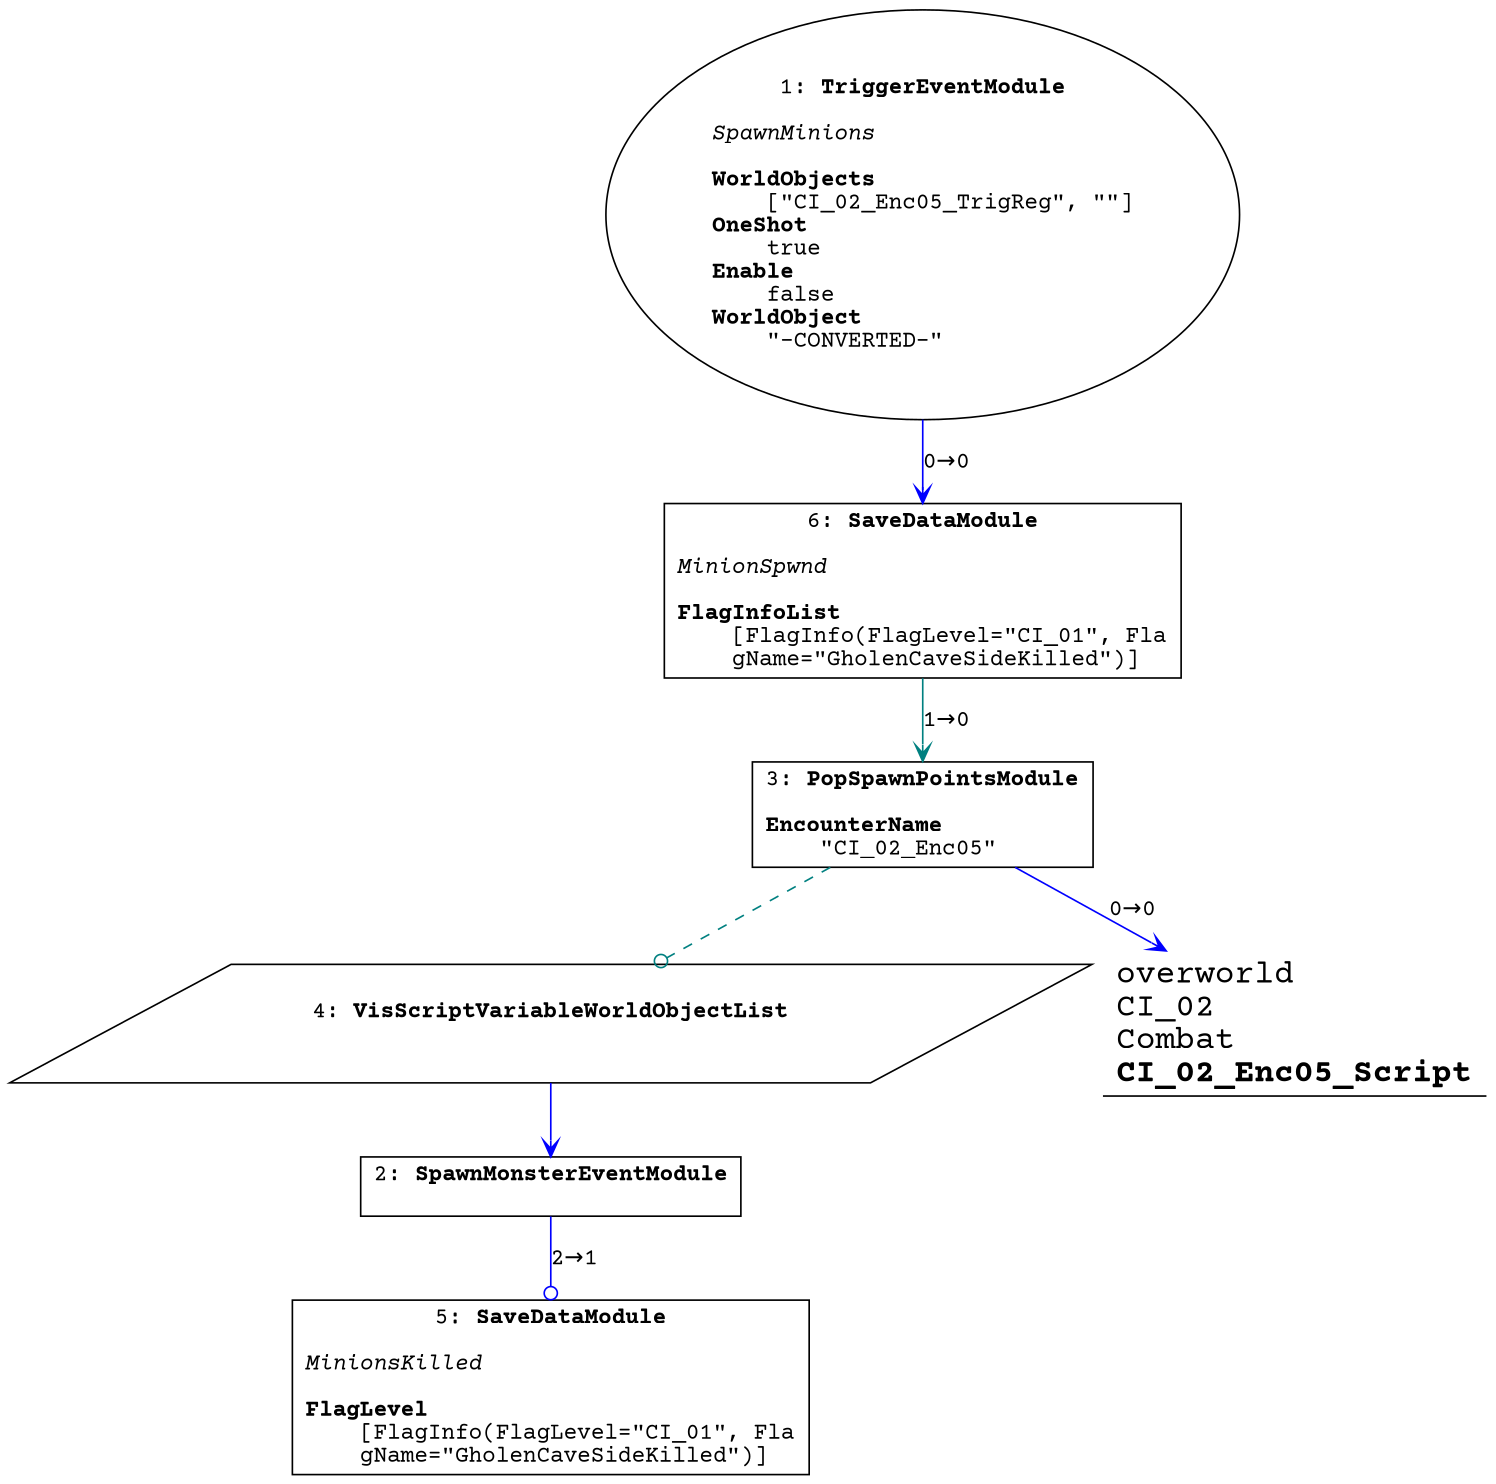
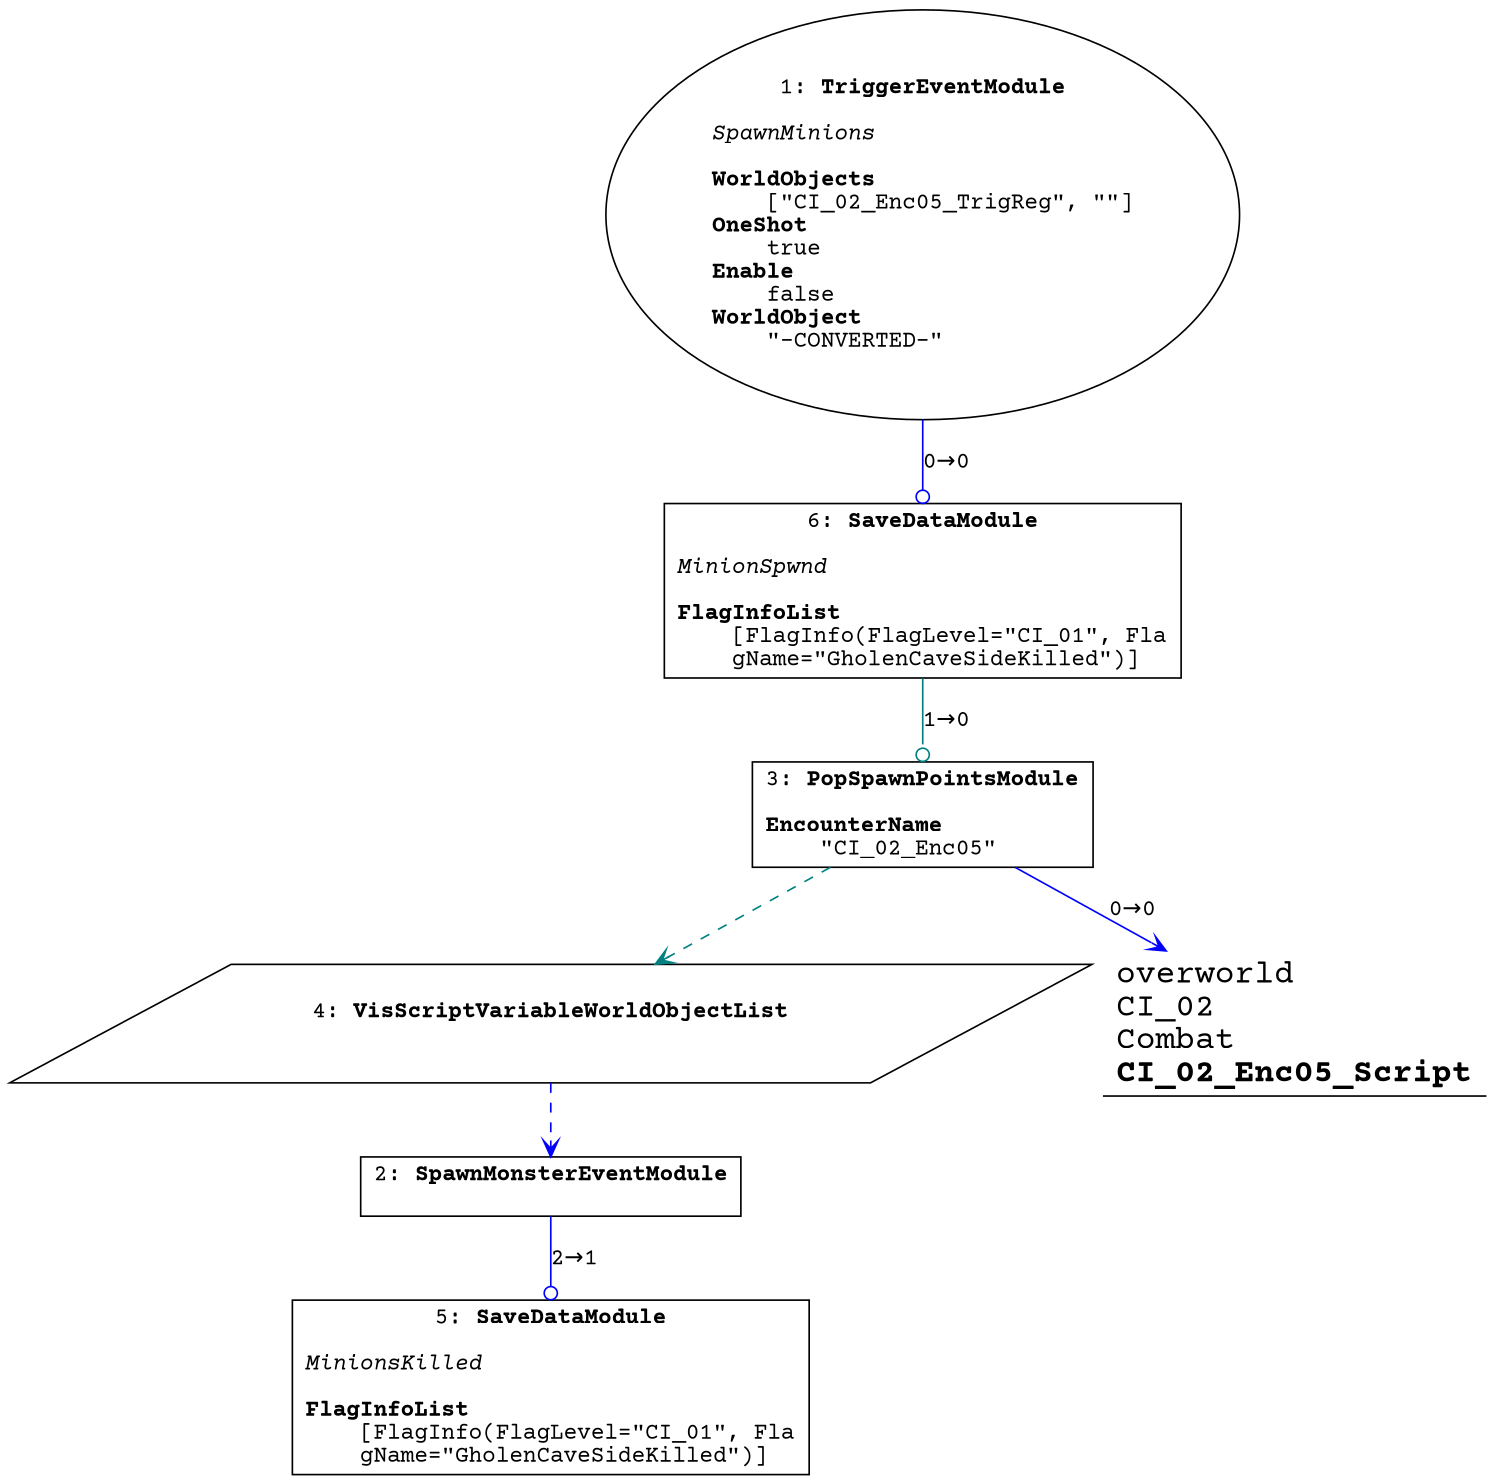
(923, 455) -> (923, 455)
(923, 711) -> (923, 711)
(749, 913) -> (749, 913)
(551, 1112) -> (551, 1112)
(367, 1409) -> (388, 1409)
